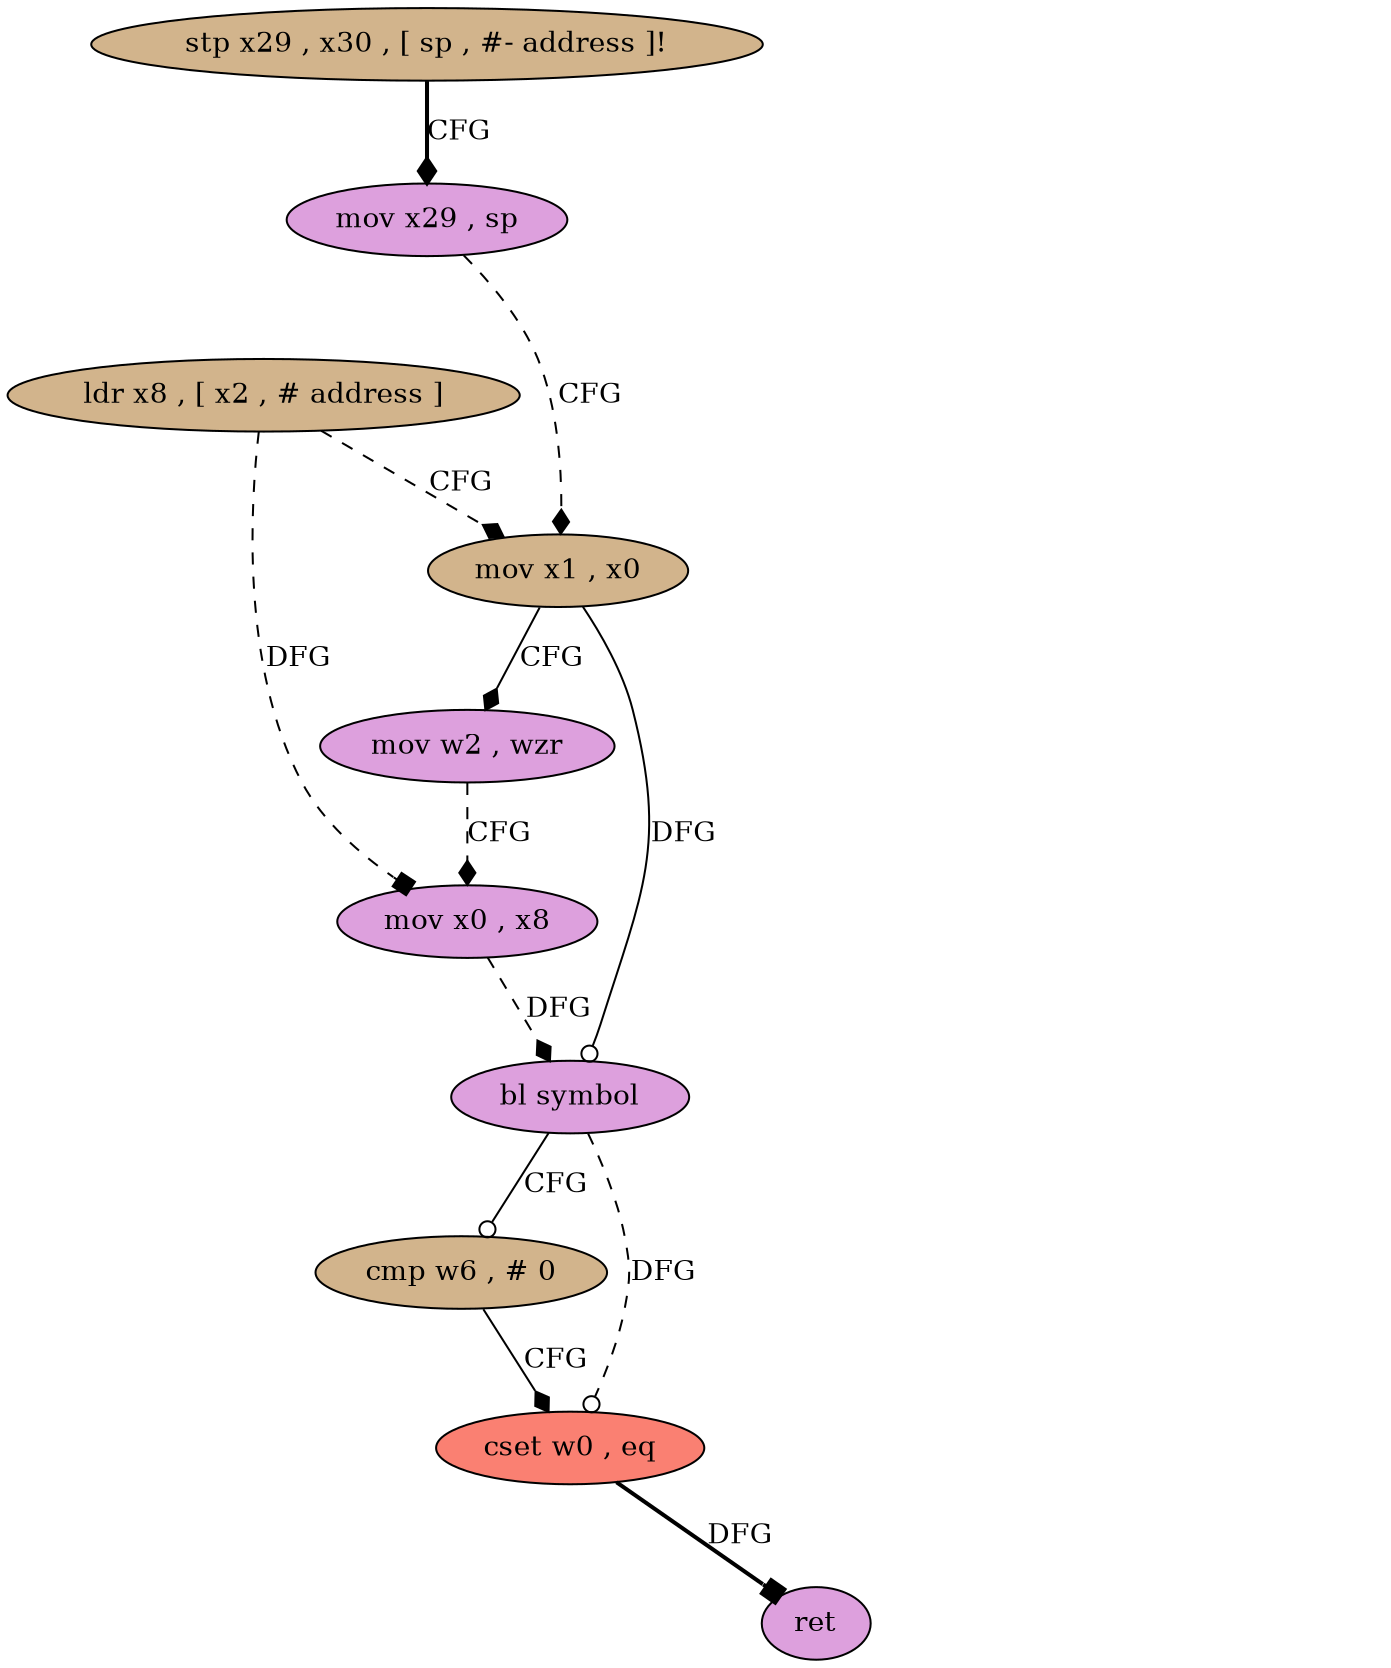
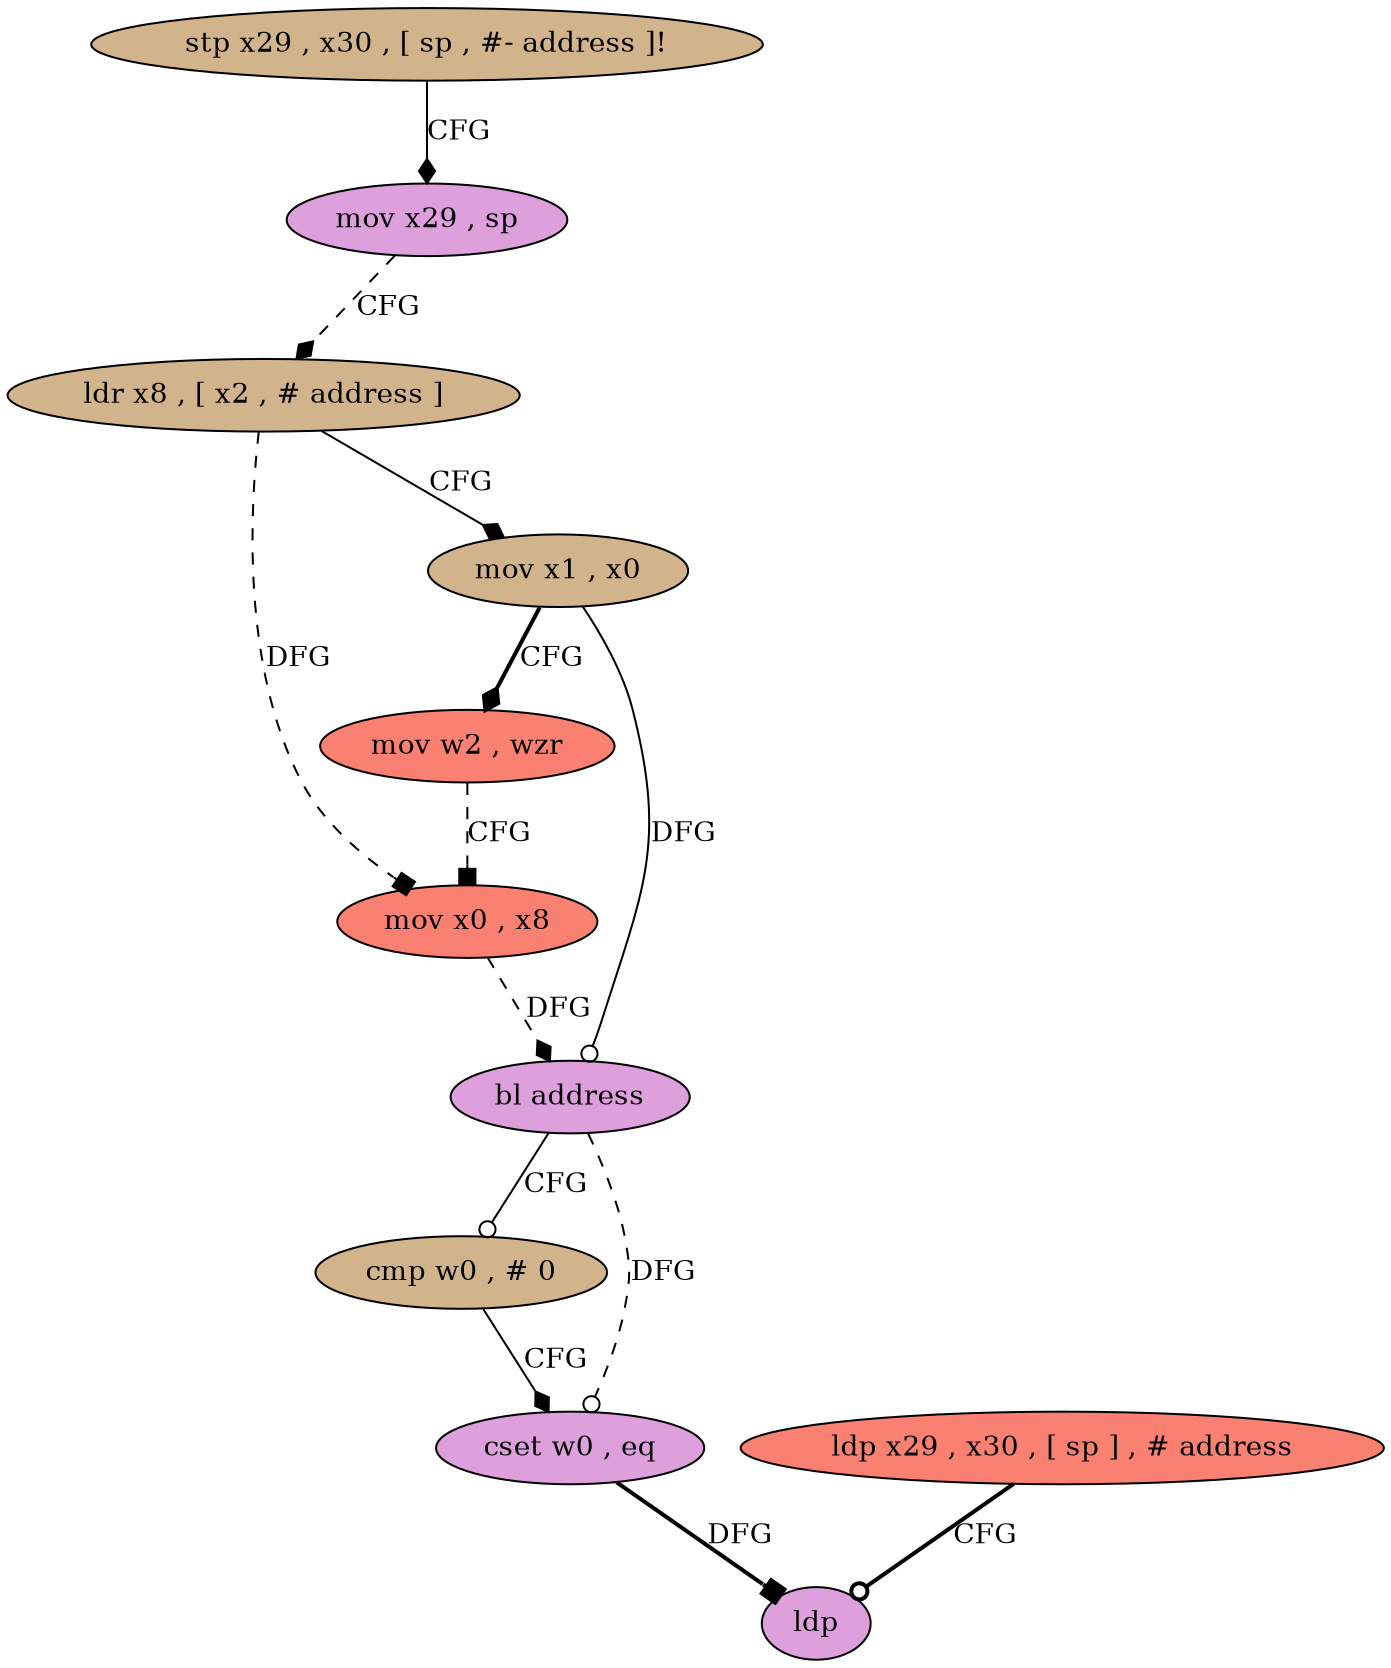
(427, 120) -> (427, 120)
(542, 371) -> (354, 298)
(402, 478) -> (402, 478)
(518, 648) -> (518, 648)
(467, 746) -> (467, 746)
(467, 824) -> (467, 824)
(467, 922) -> (467, 922)
(570, 1097) -> (570, 1097)
(461, 1273) -> (461, 1273)
(570, 1448) -> (570, 1448)
none -> (1062, 1448)
(816, 1623) -> (816, 1623)
